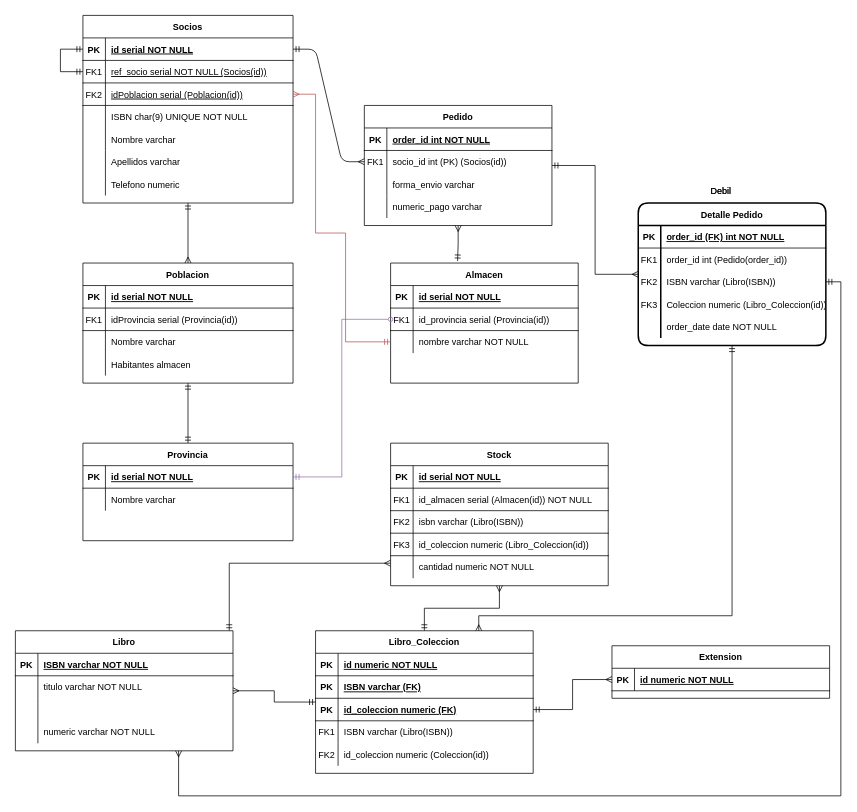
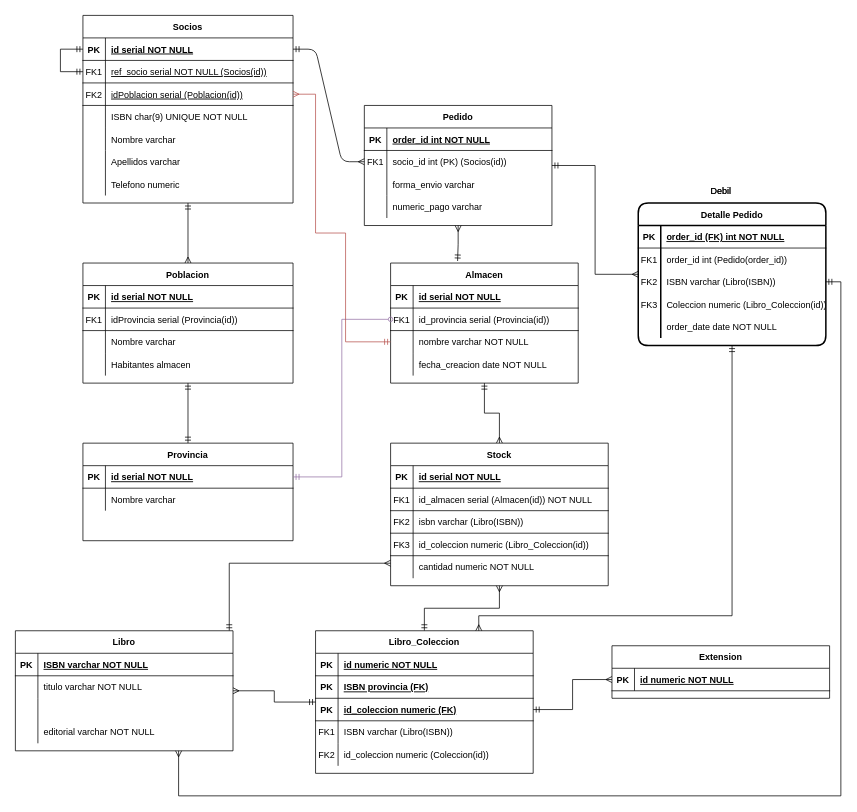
none -> (495, 364)
none -> (492, 413)
(384, 687) -> (387, 687)
(99, 732) -> (102, 732)
